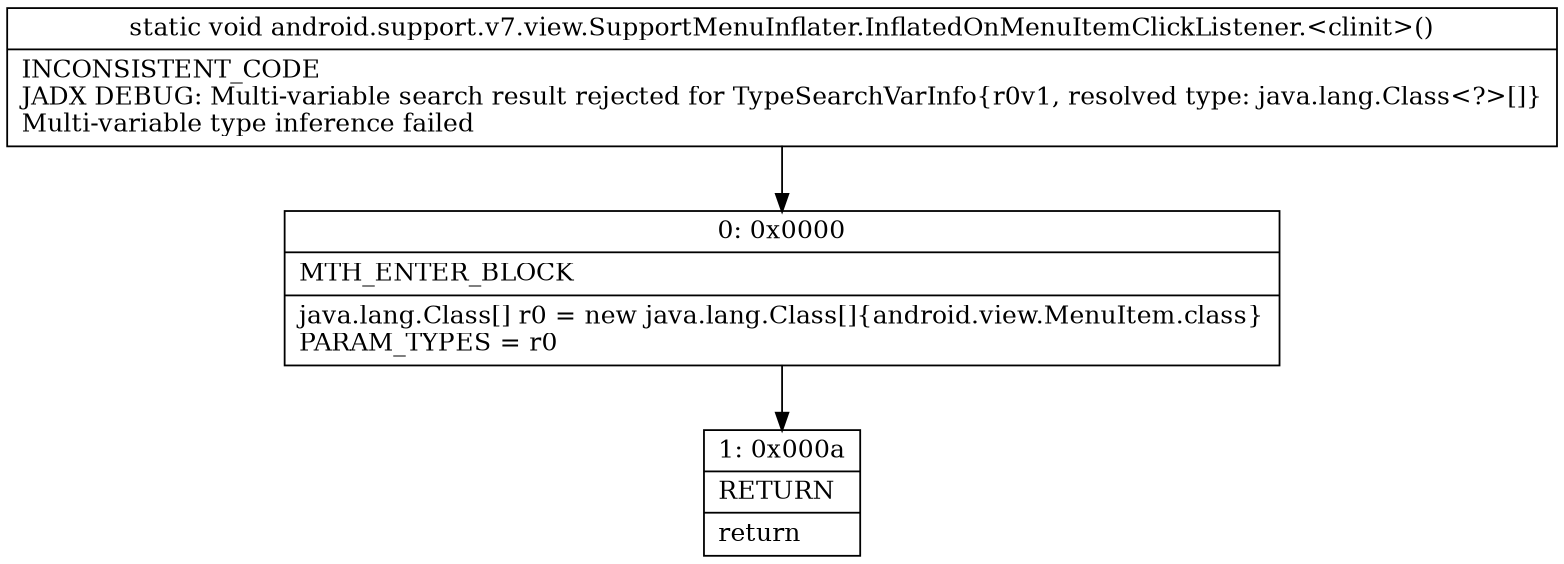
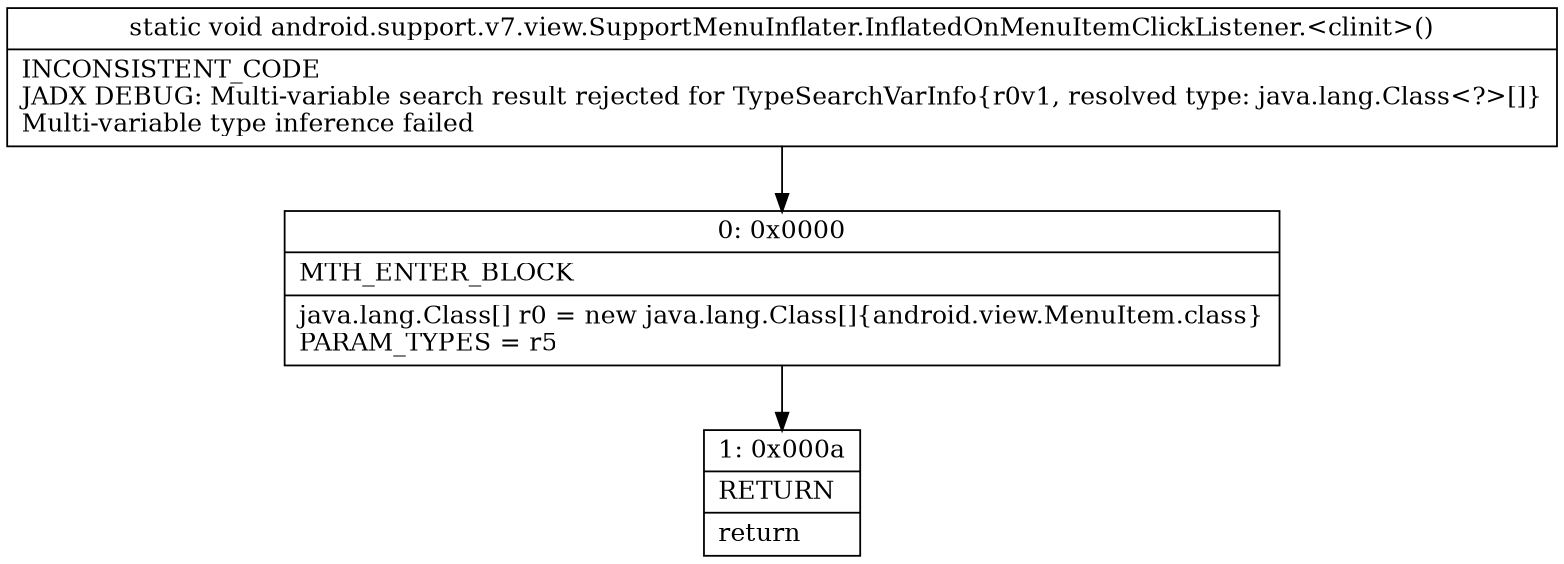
(429, 343) -> (429, 343)
